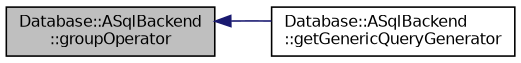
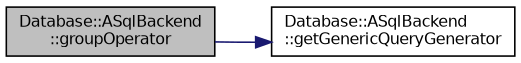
(251, 21) -> (235, 42)
